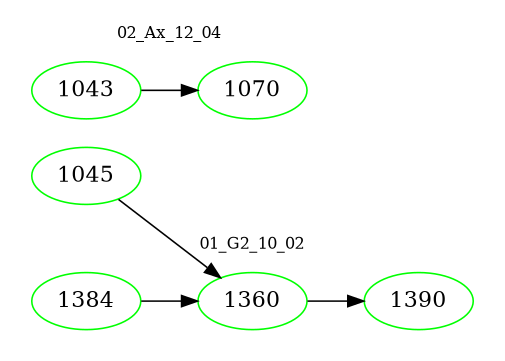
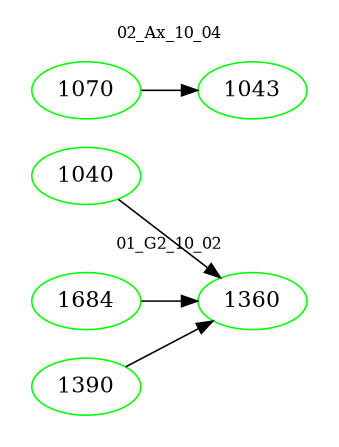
(169, 34) -> (169, 34)
(161, 90) -> (161, 90)
(86, 176) -> (86, 176)
(86, 301) -> (86, 301)
(328, 301) -> (162, 348)
